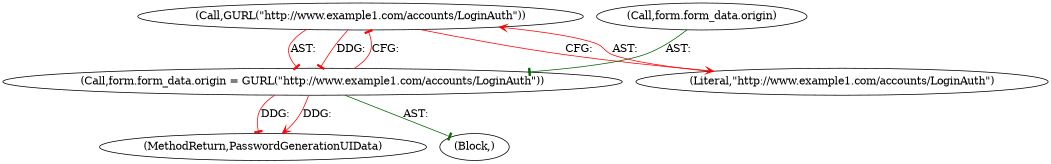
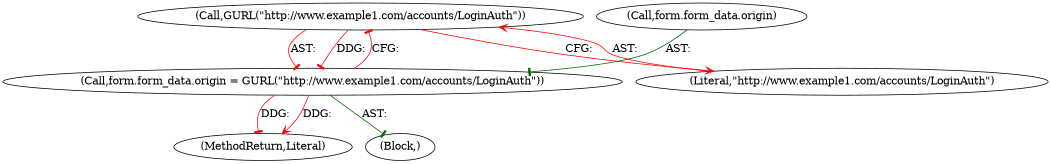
(263, 147) -> (263, 147)
